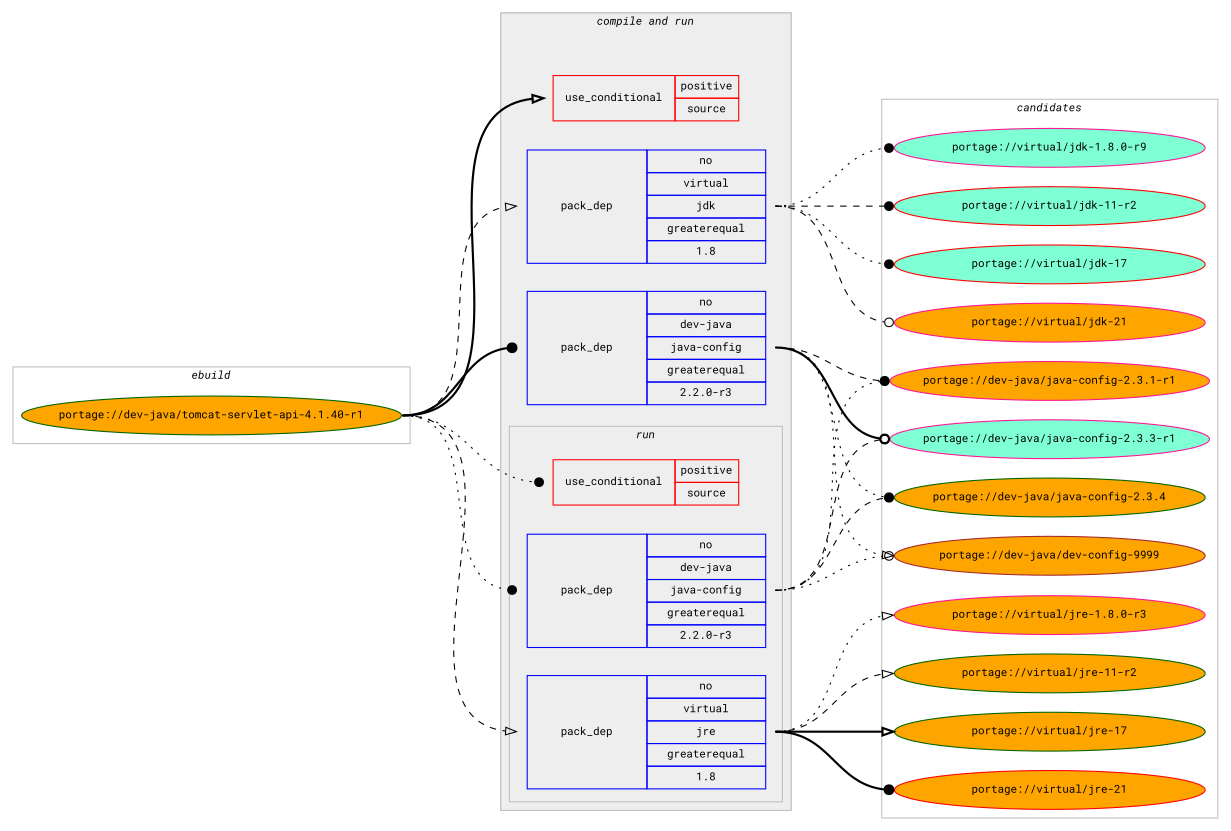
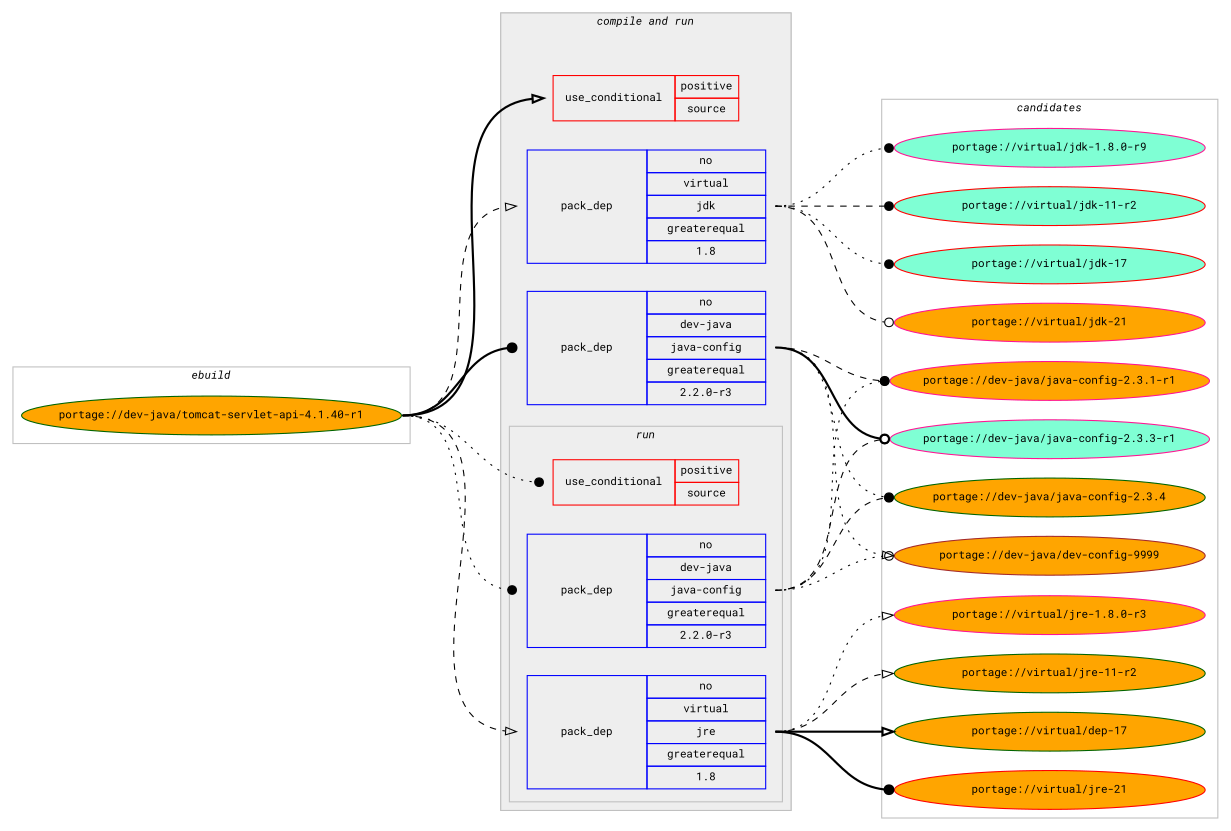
(1050, 732) -> (1050, 732)
